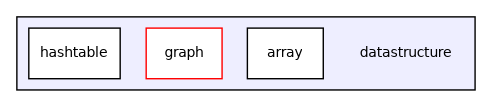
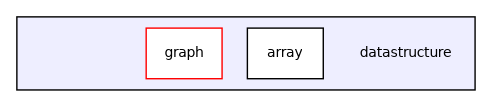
(74, 53) -> none
